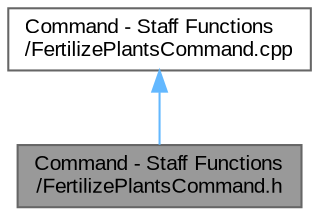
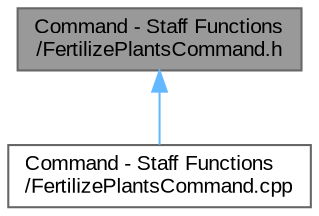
(160, 118) -> (160, 118)
